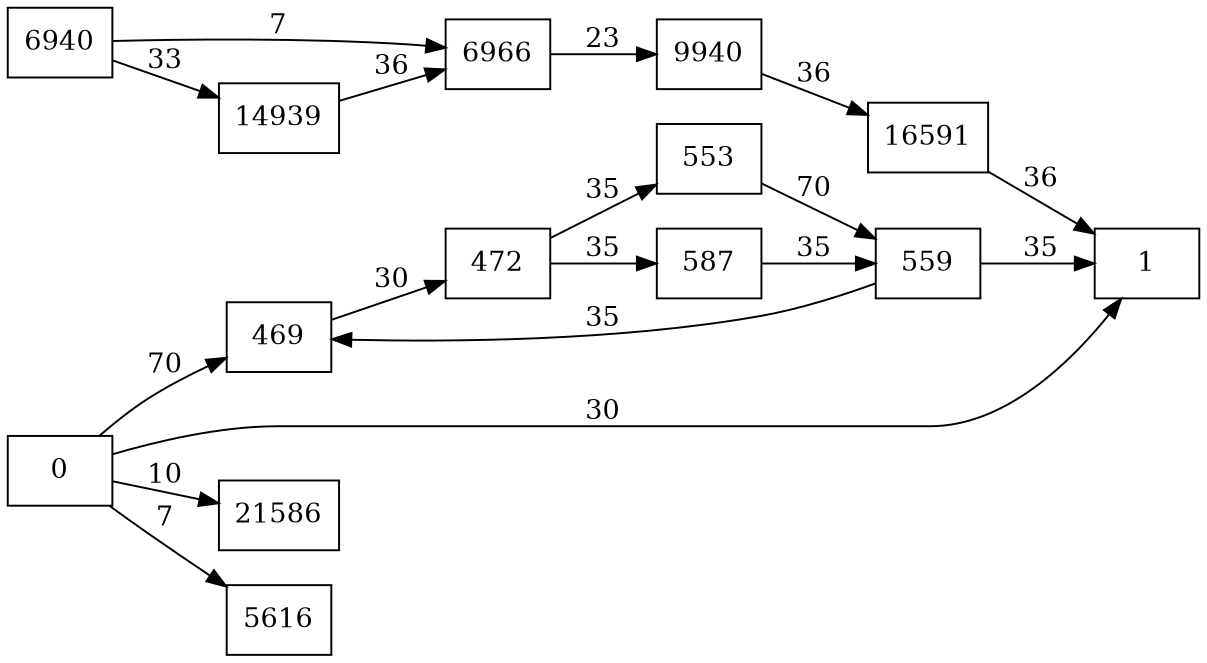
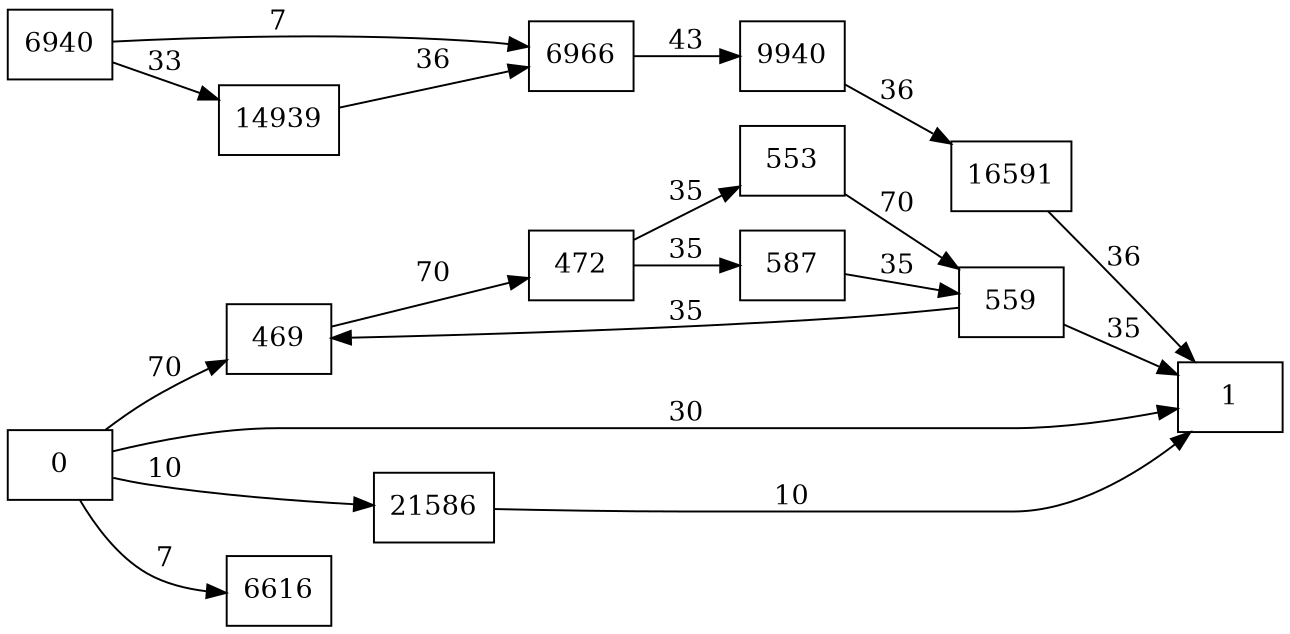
(604, 40) -> (687, 42)
(392, 280) -> (434, 274)
none -> (843, 512)
(279, 620) -> (279, 591)
